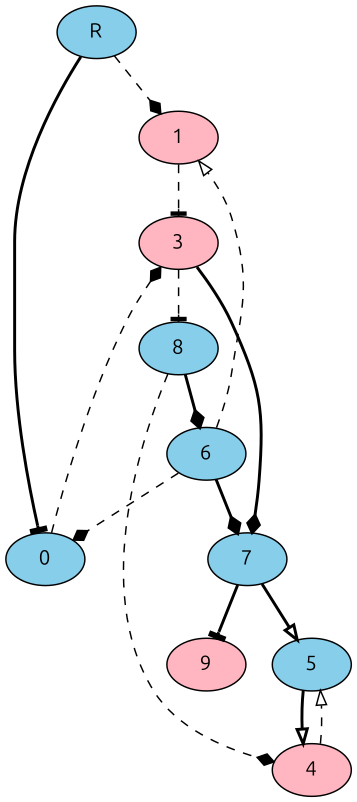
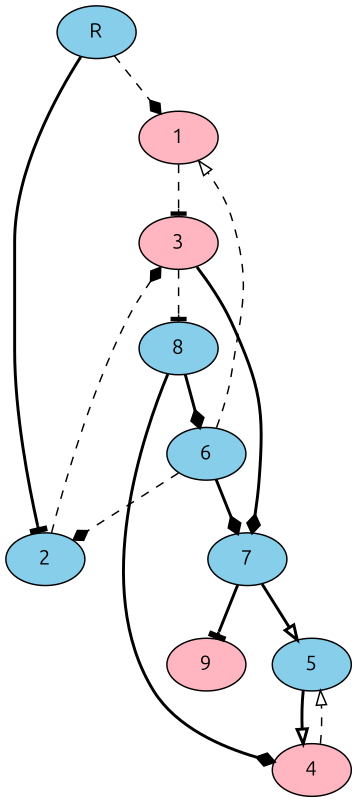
(45, 559) -> (45, 559)
(125, 595) -> (125, 595)
